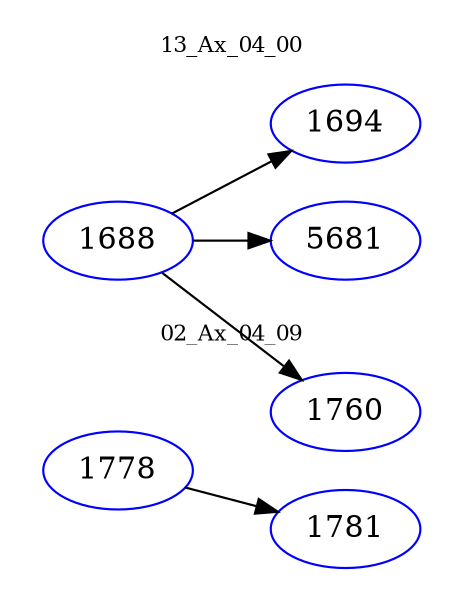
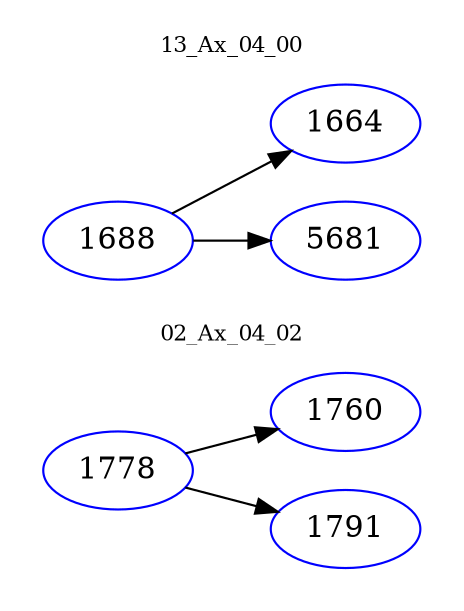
(346, 124) -> (346, 124)
(235, 329) -> (221, 444)
(232, 335) -> (232, 335)
(346, 529) -> (346, 529)
